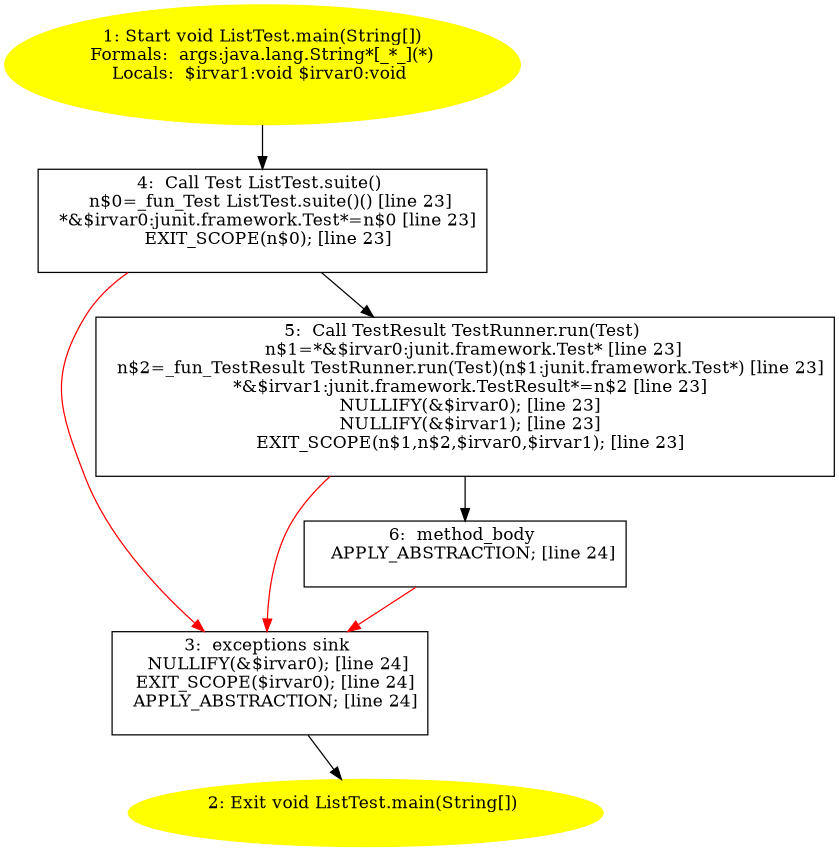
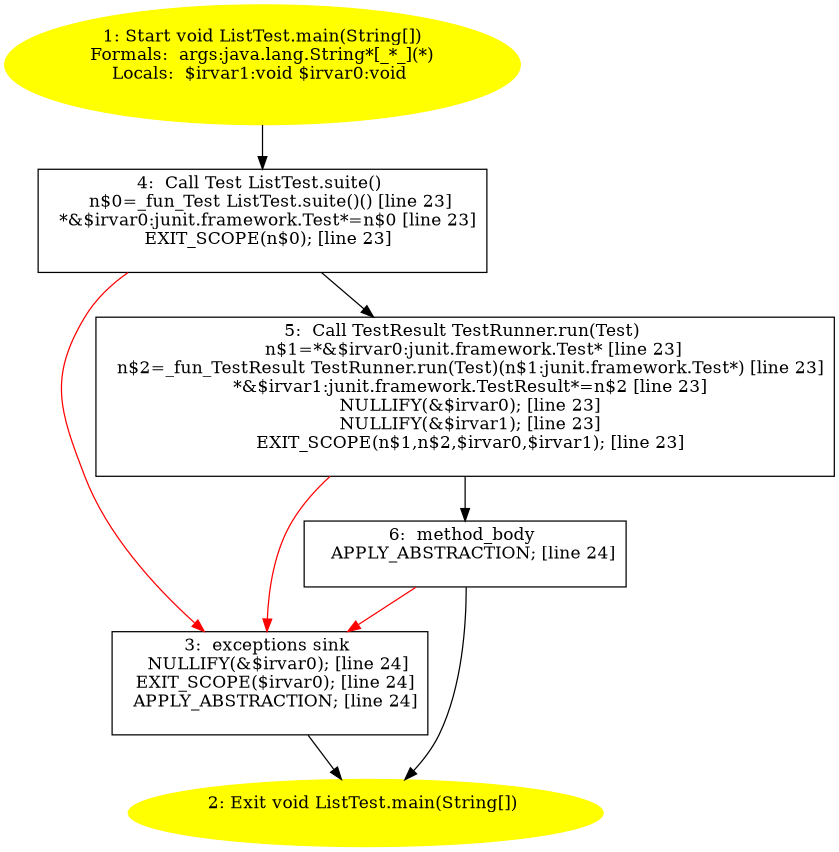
none -> (456, 684)
